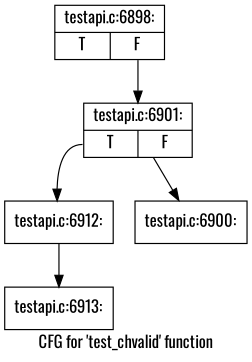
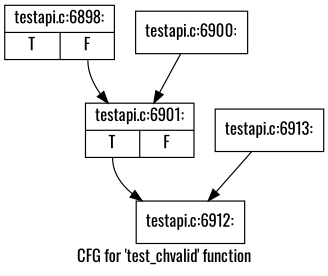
(163, 174) -> (170, 73)
(59, 259) -> (234, 172)
